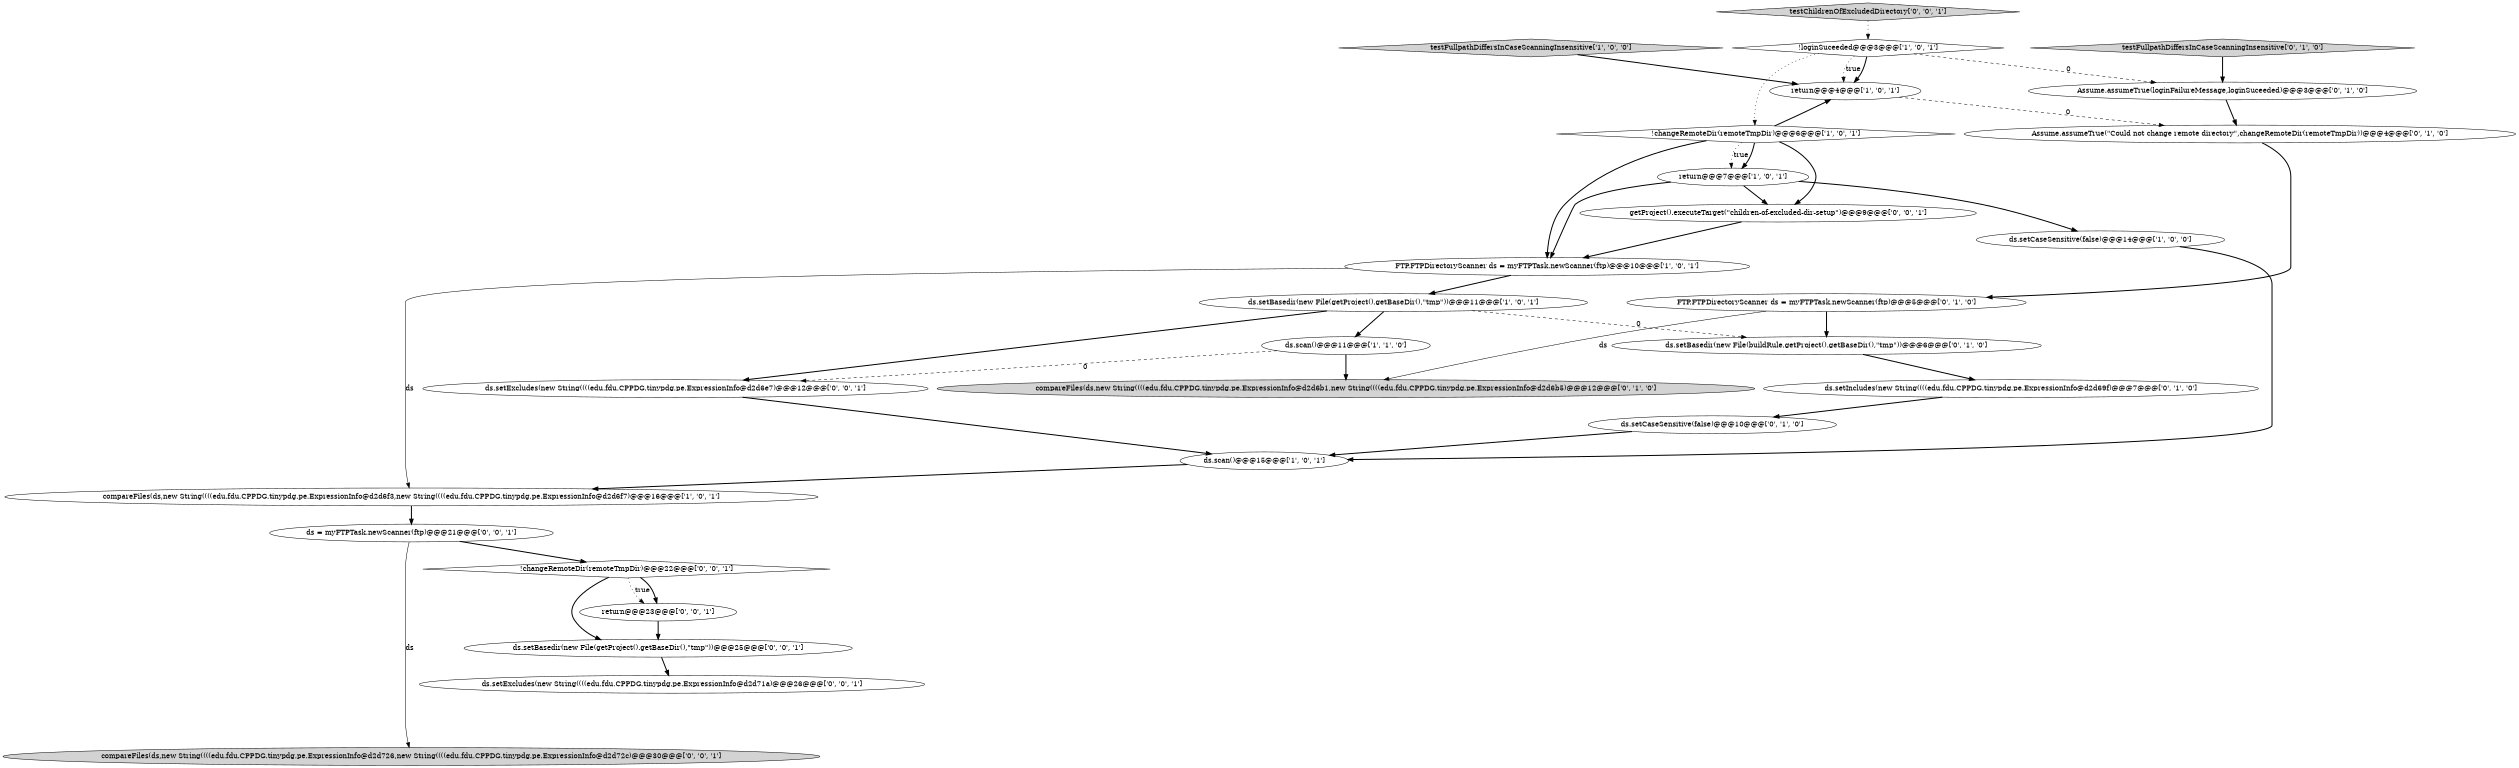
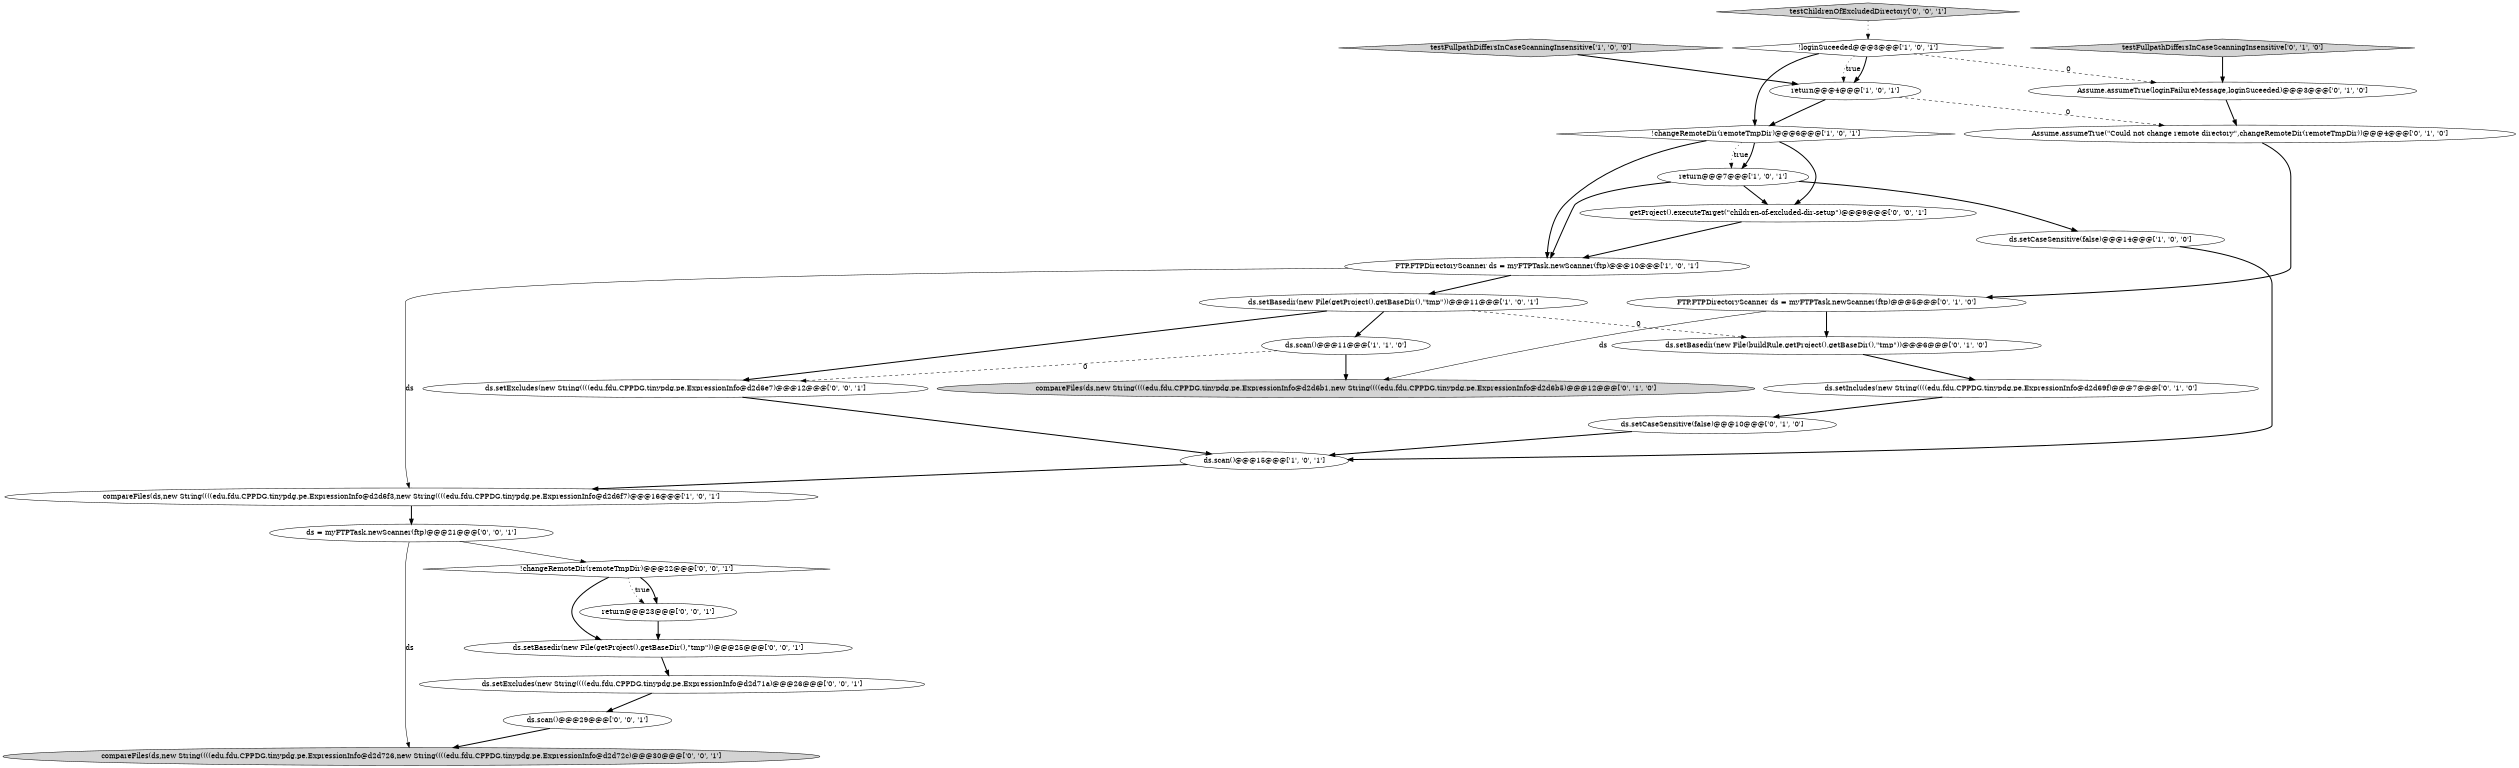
(1773, 75) -> (1773, 75)
(1800, 114) -> (1800, 111)
(520, 551) -> (520, 551)
none -> (587, 720)
